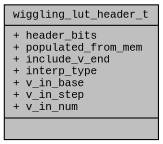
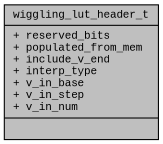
(56, 36) -> (62, 36)
